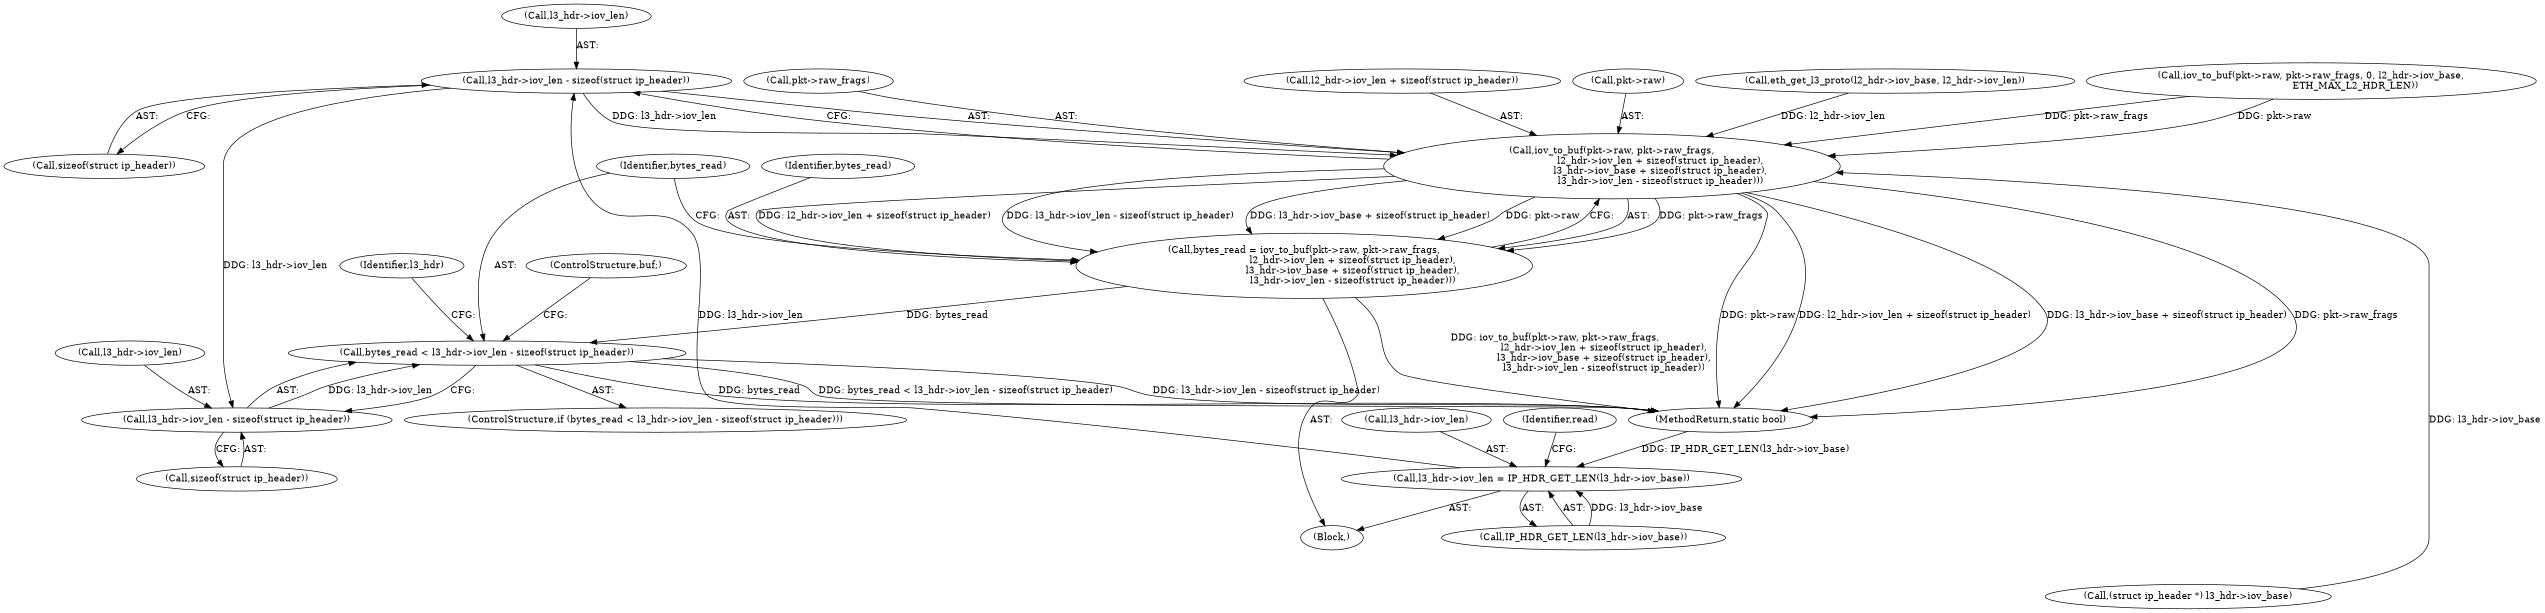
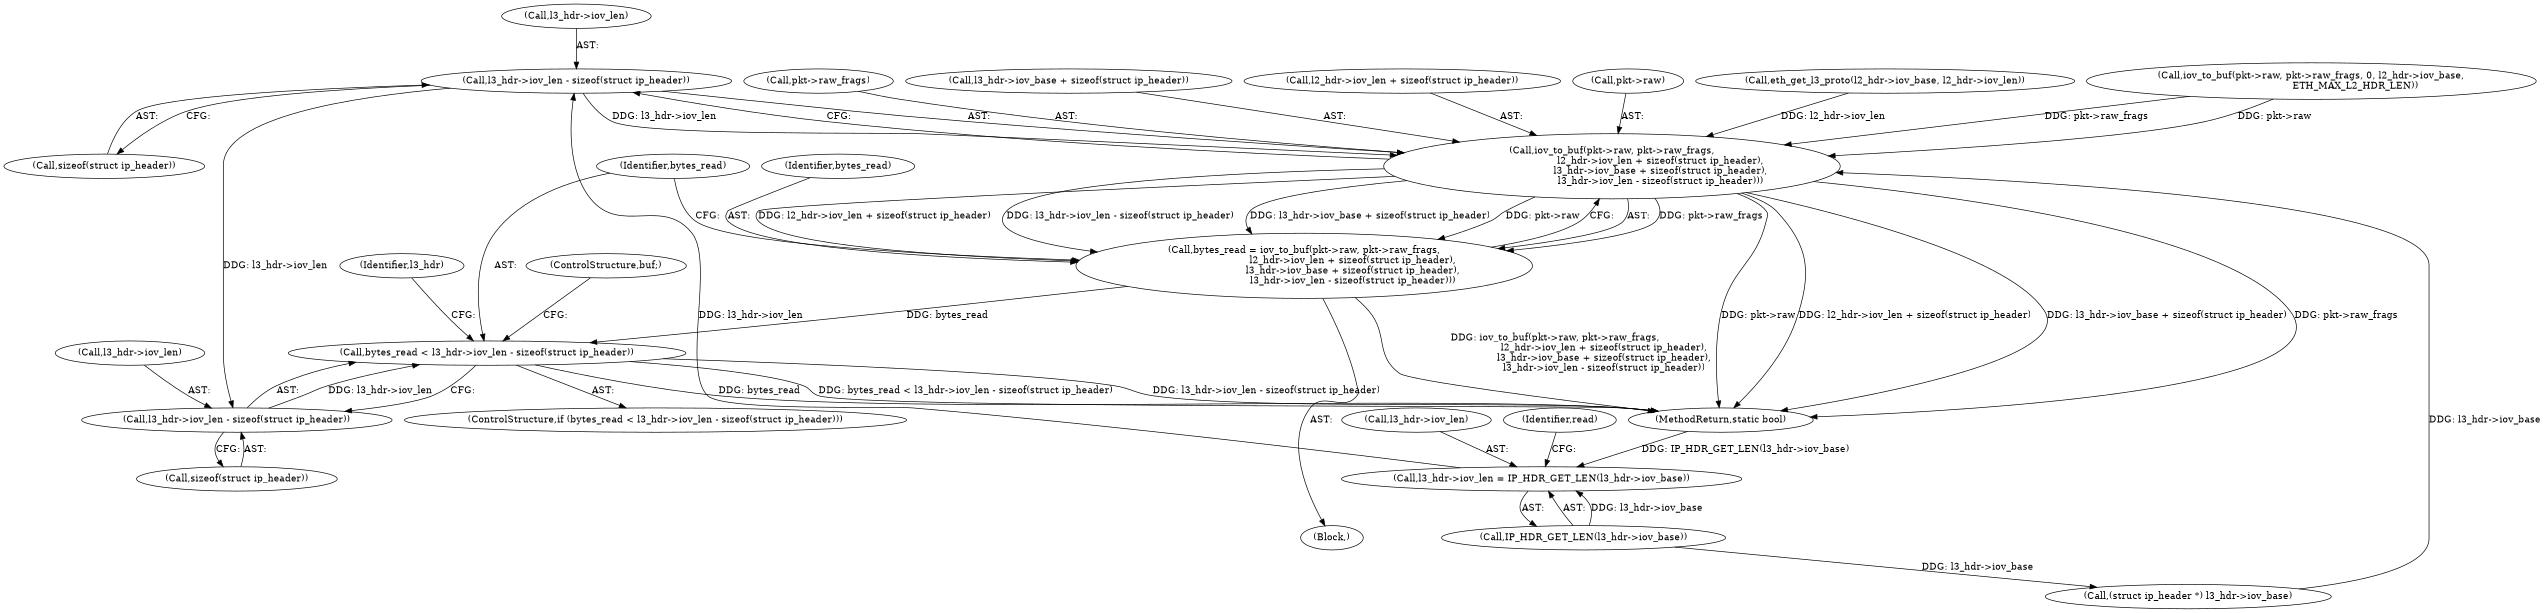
none -> (1069, 81)
(1432, 510) -> none
none -> (1882, 567)
